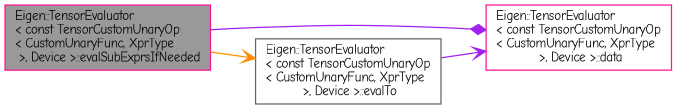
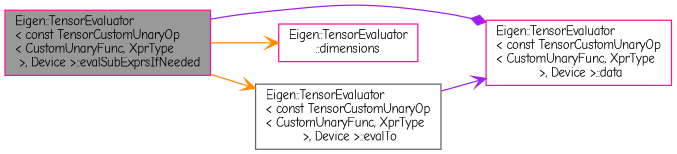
none -> (348, 43)
